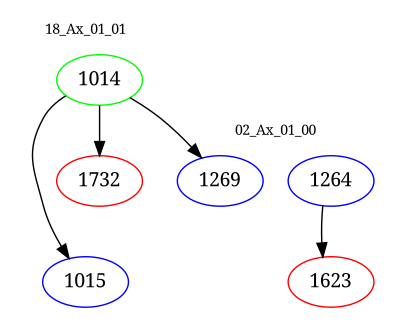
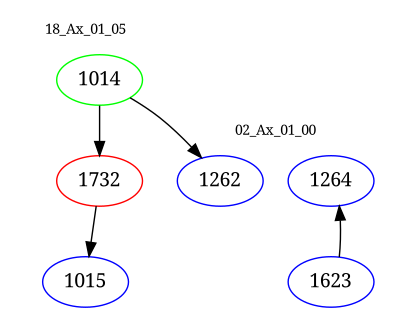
(86, 30) -> (86, 30)
(34, 168) -> (94, 224)
(220, 181) -> (220, 181)
(322, 224) -> (340, 239)
(331, 282) -> (331, 282)
